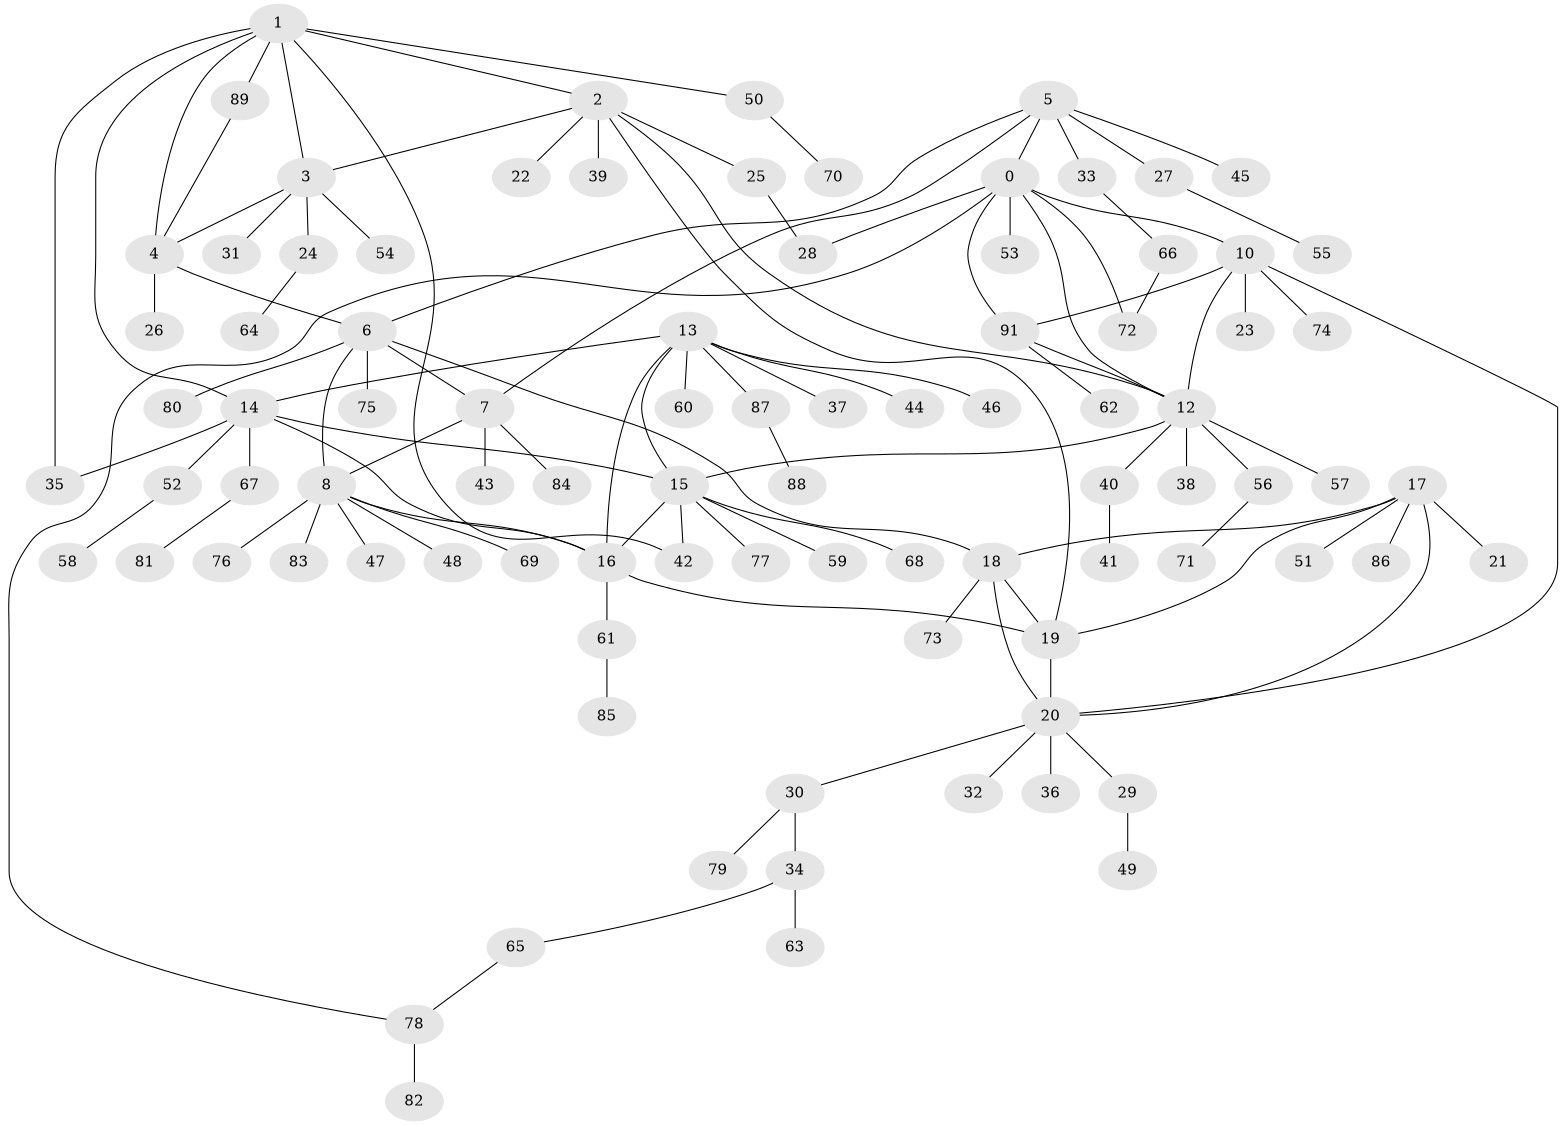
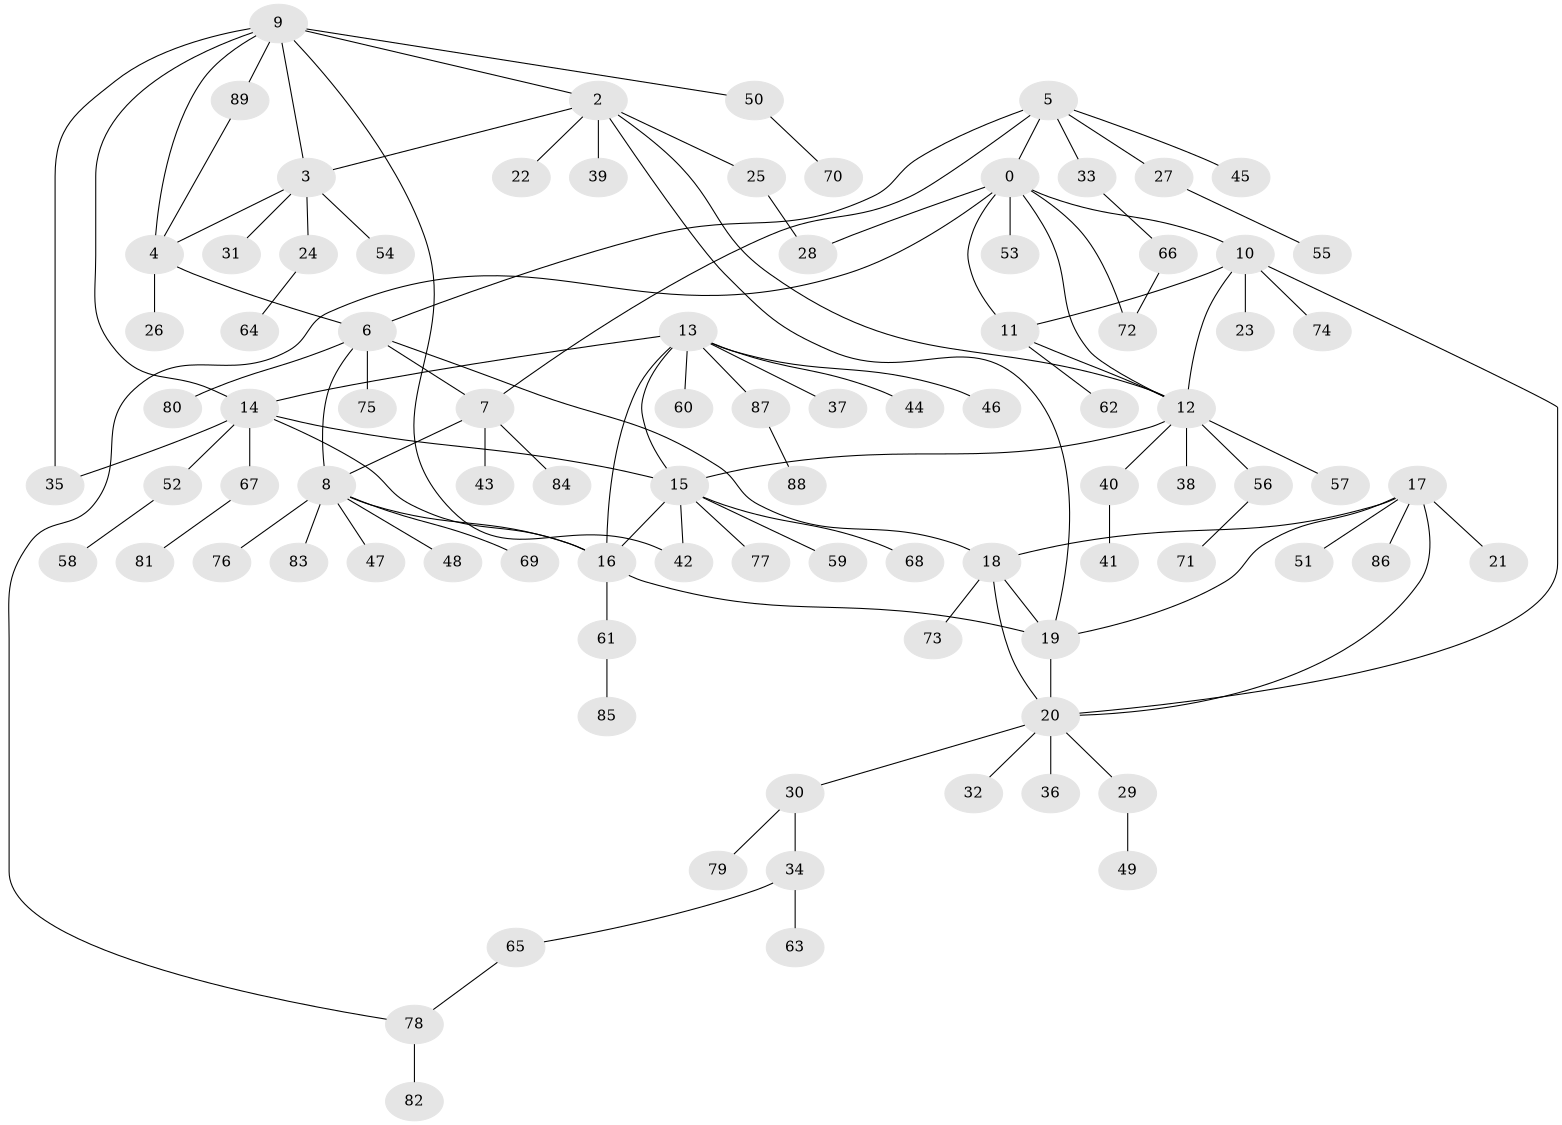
(279, 24) -> (279, 24)
(1010, 332) -> (1010, 332)
